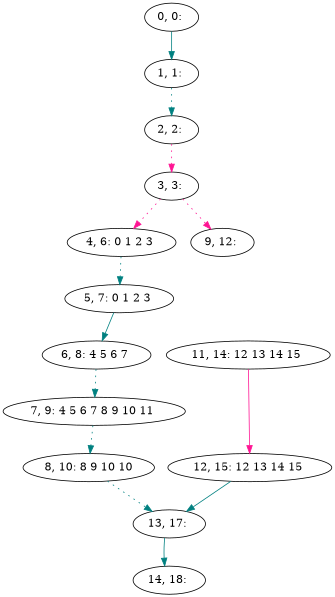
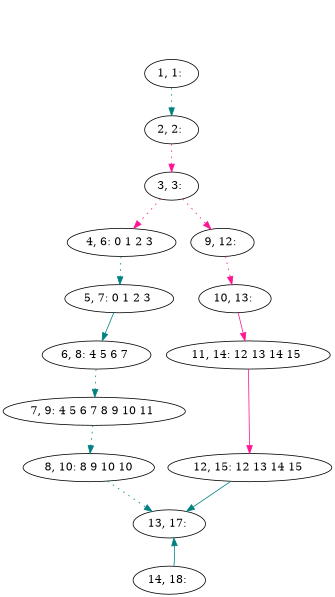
(172, 17) -> none
none -> (235, 299)
(164, 548) -> (175, 556)
